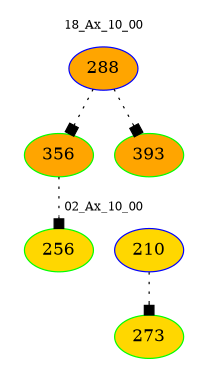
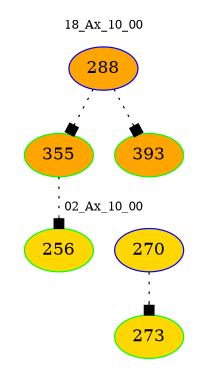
(59, 155) -> (59, 155)
(149, 250) -> (149, 250)
